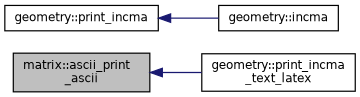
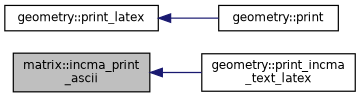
(82, 18) -> (82, 18)
(279, 18) -> (279, 18)
(82, 72) -> (82, 72)
